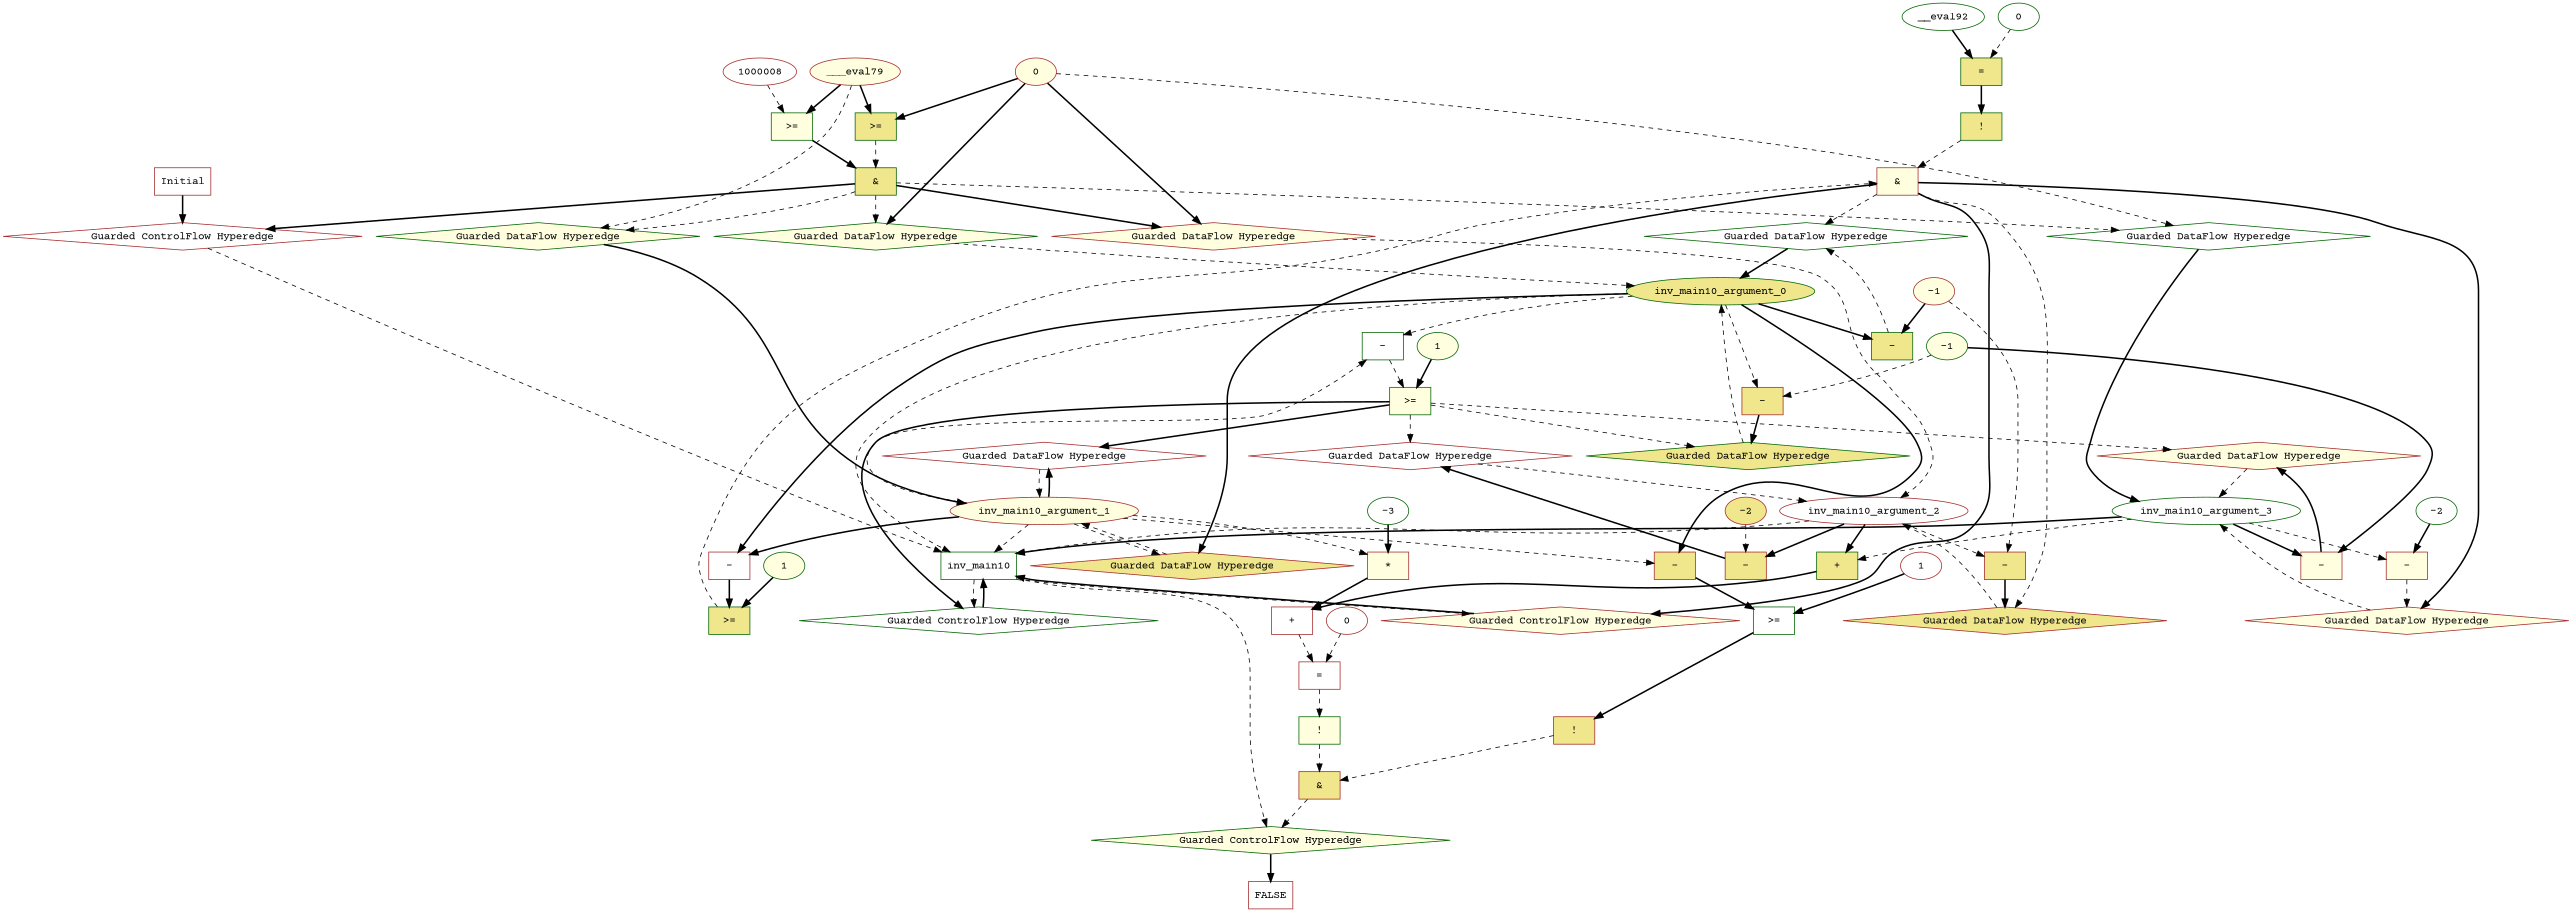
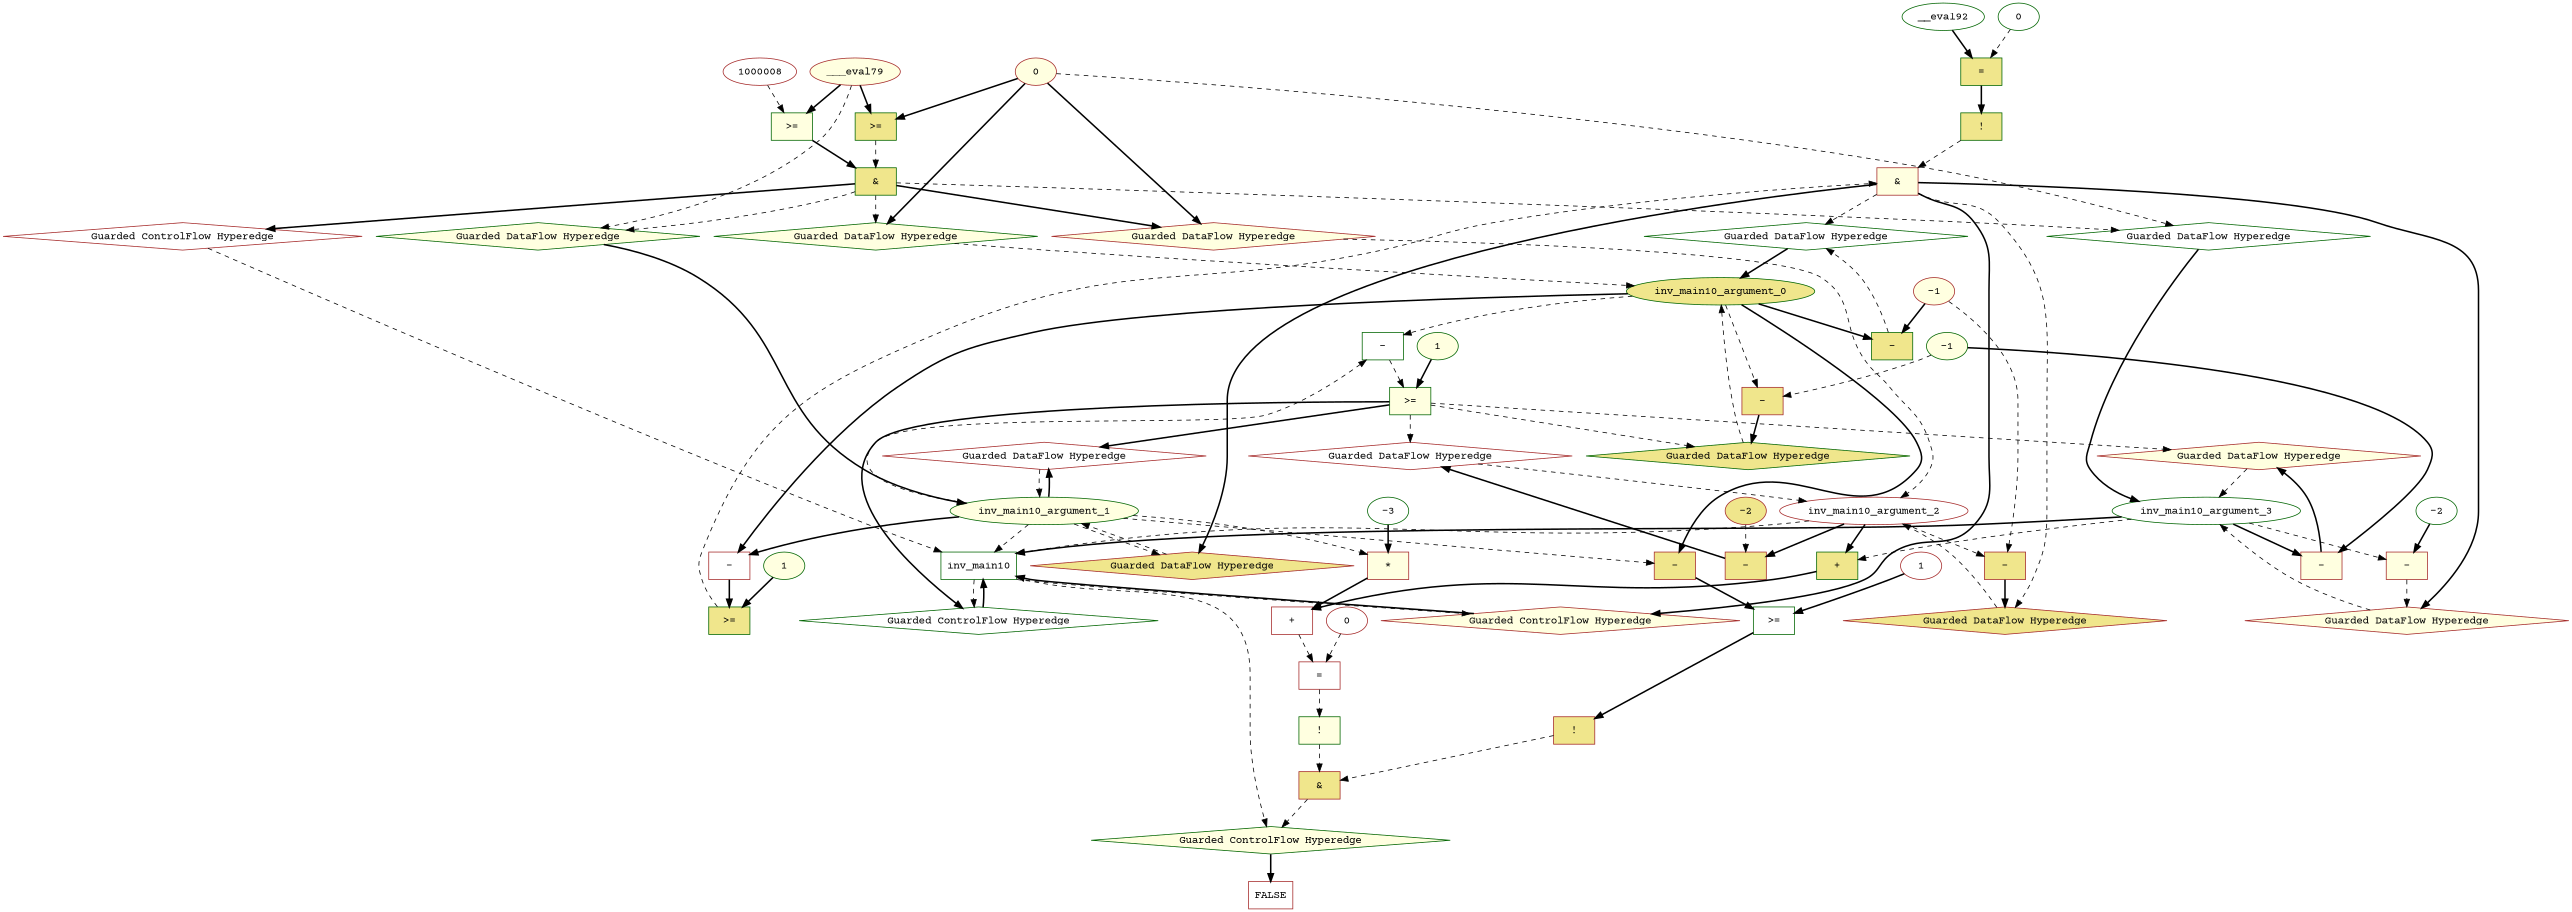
(183, 181) -> none
(1160, 334) -> none
(1044, 511) -> (1044, 511)
